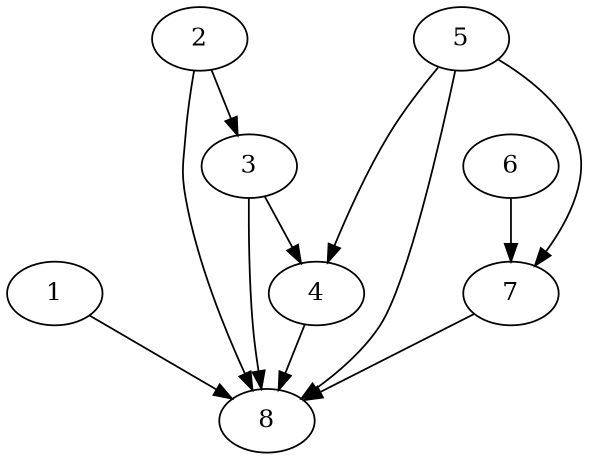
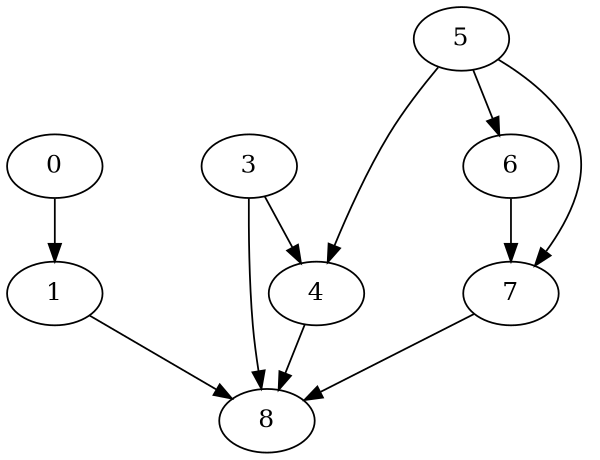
(200, 39) -> none
none -> (55, 166)
(412, 244) -> (483, 94)
